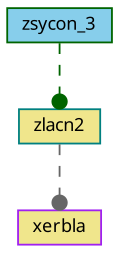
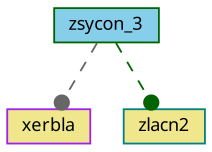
(60, 170) -> (81, 70)
